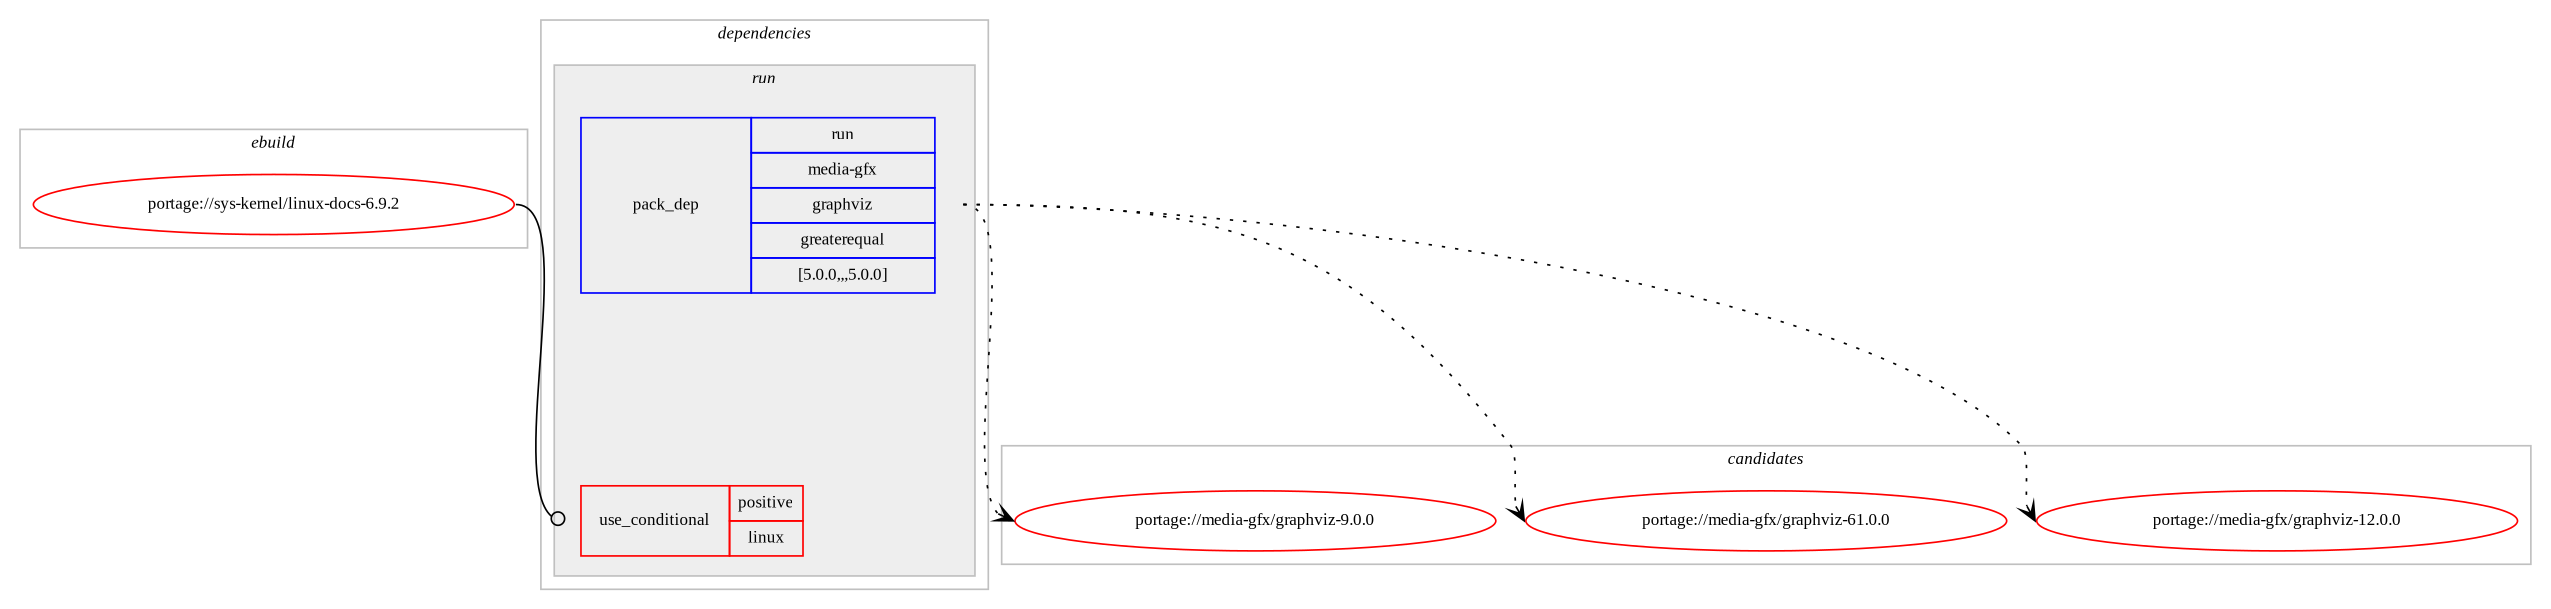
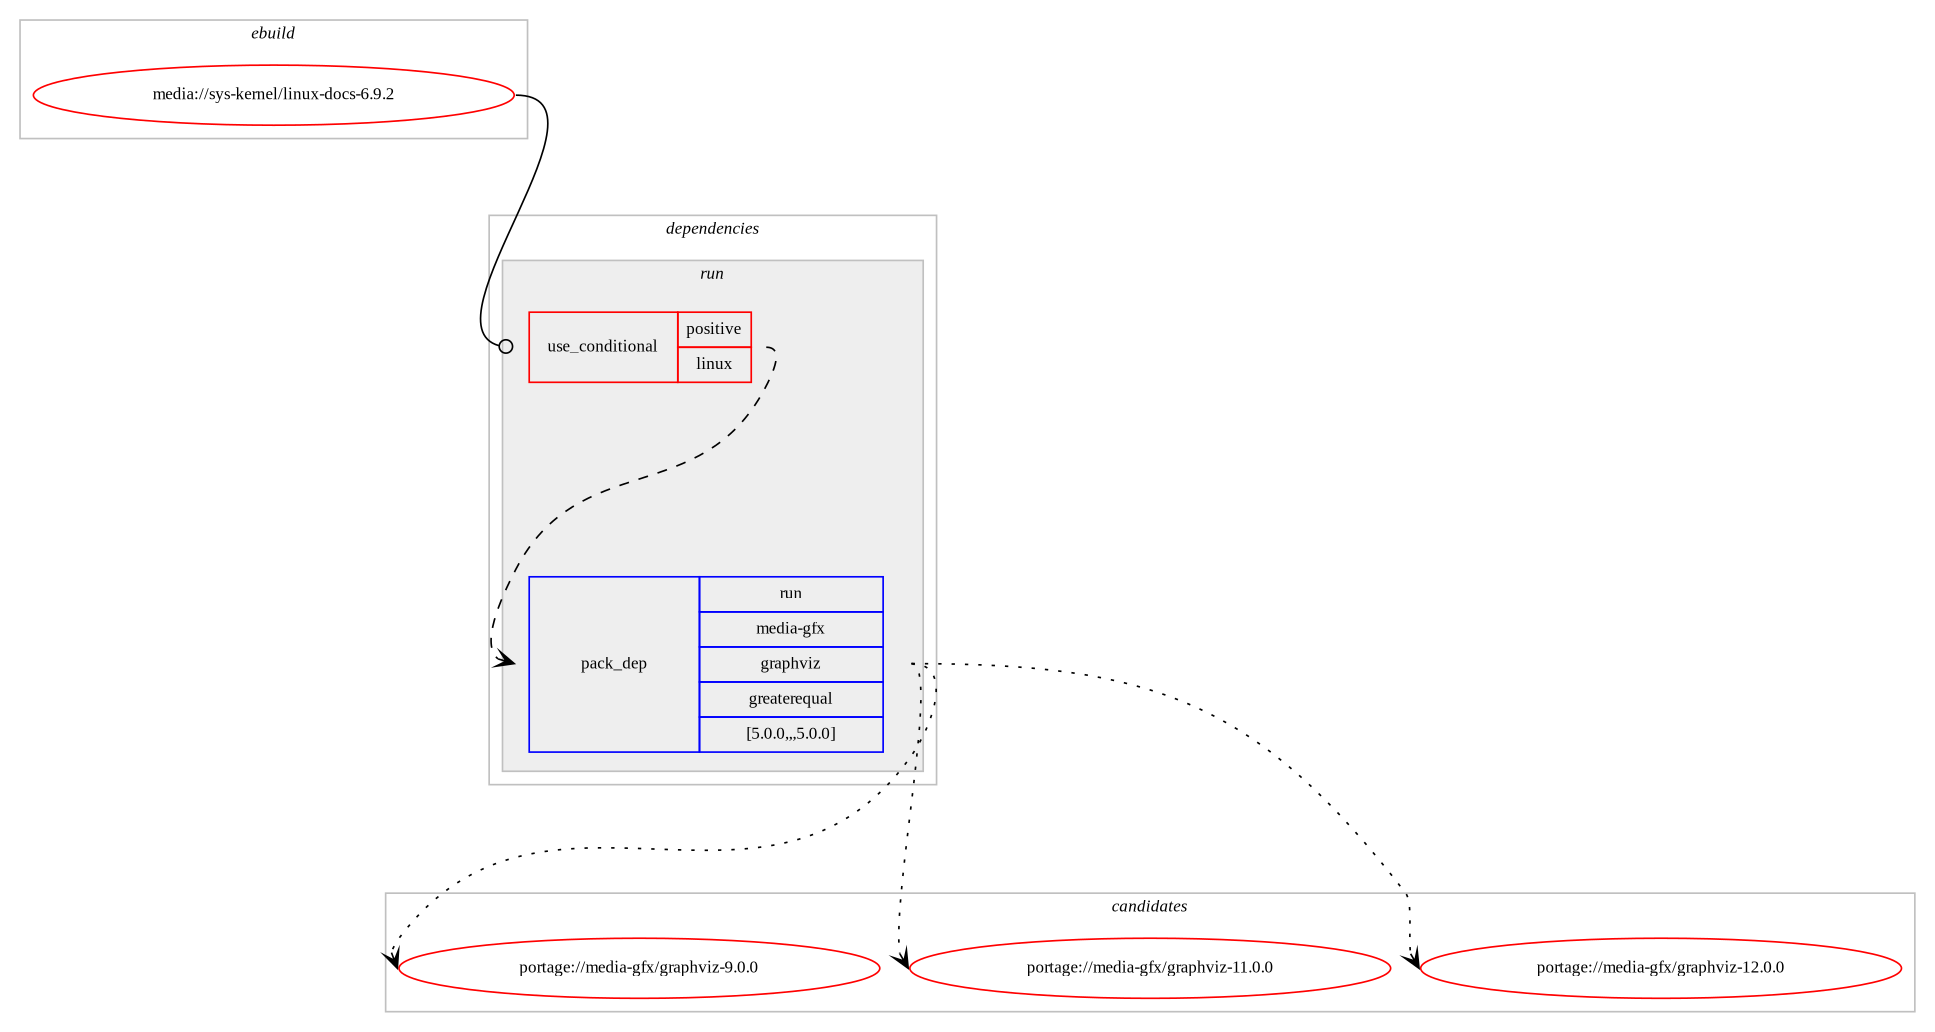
(274, 205) -> (274, 95)
none -> (618, 486)
(1766, 521) -> (1150, 968)
